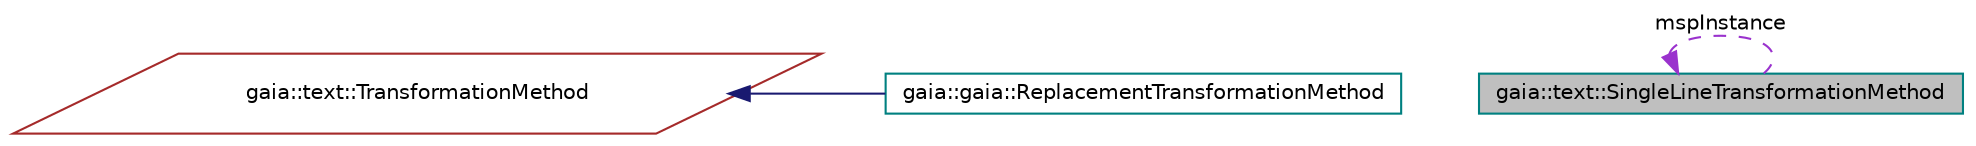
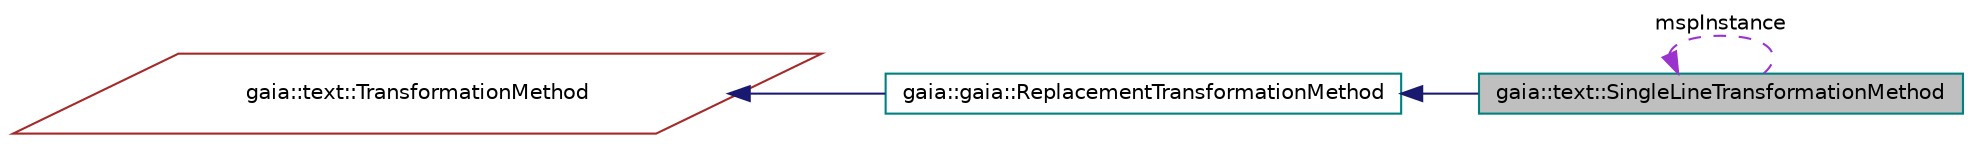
none -> (1450, 94)
